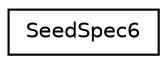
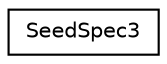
(84, 32) -> (84, 32)
